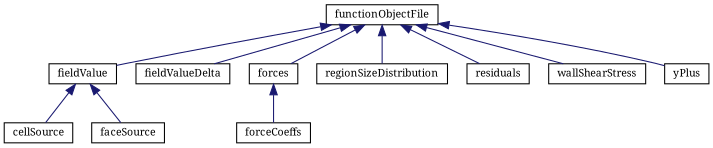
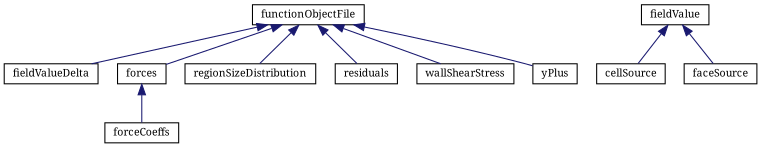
(218, 46) -> none
